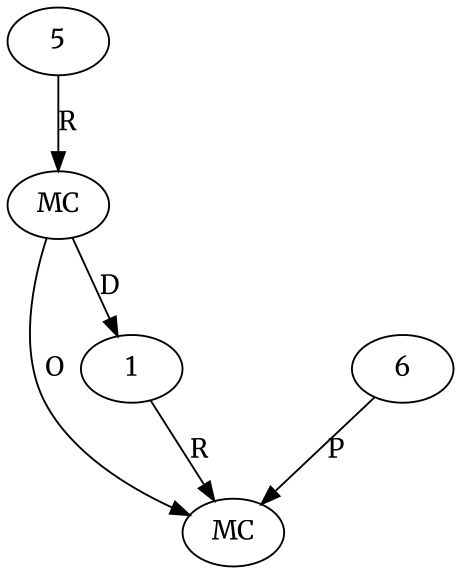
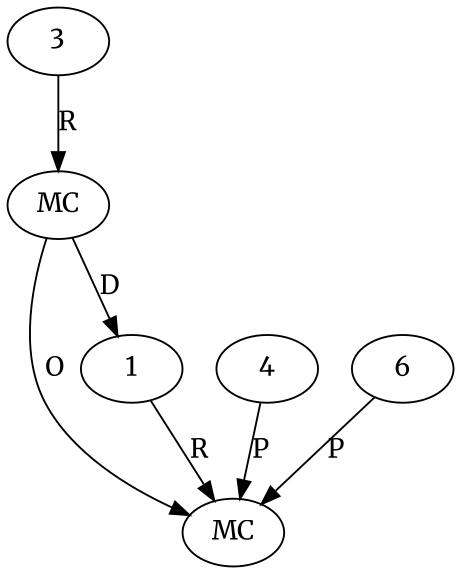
(58, 41) -> (58, 41)
none -> (267, 369)
